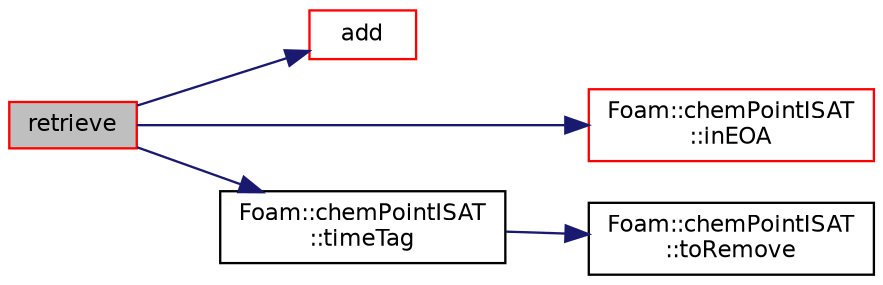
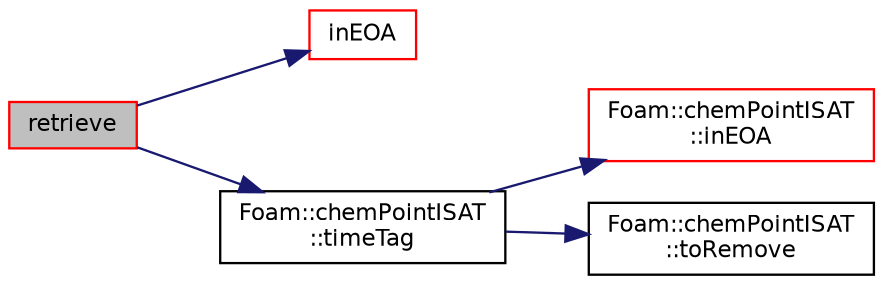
(363, 35) -> (363, 35)
(351, 125) -> (535, 179)
